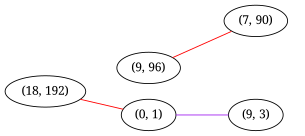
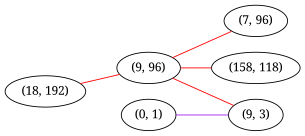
(256, 21) -> (256, 21)
none -> (256, 68)
none -> (203, 92)
(102, 104) -> (100, 79)
